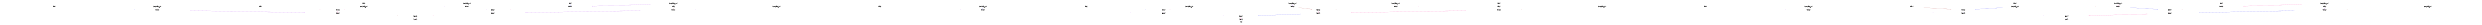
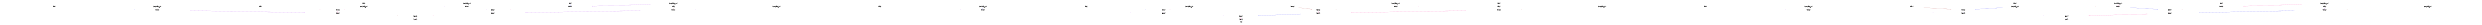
(1292, 4) -> none
